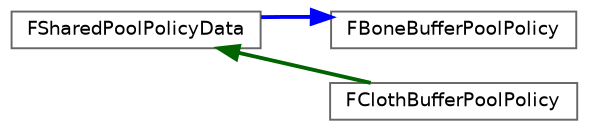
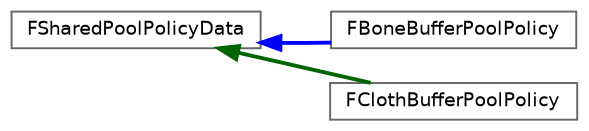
(286, 17) -> (306, 43)
